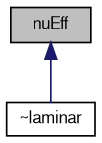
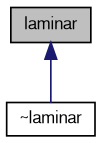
(51, 25) -> (51, 25)
